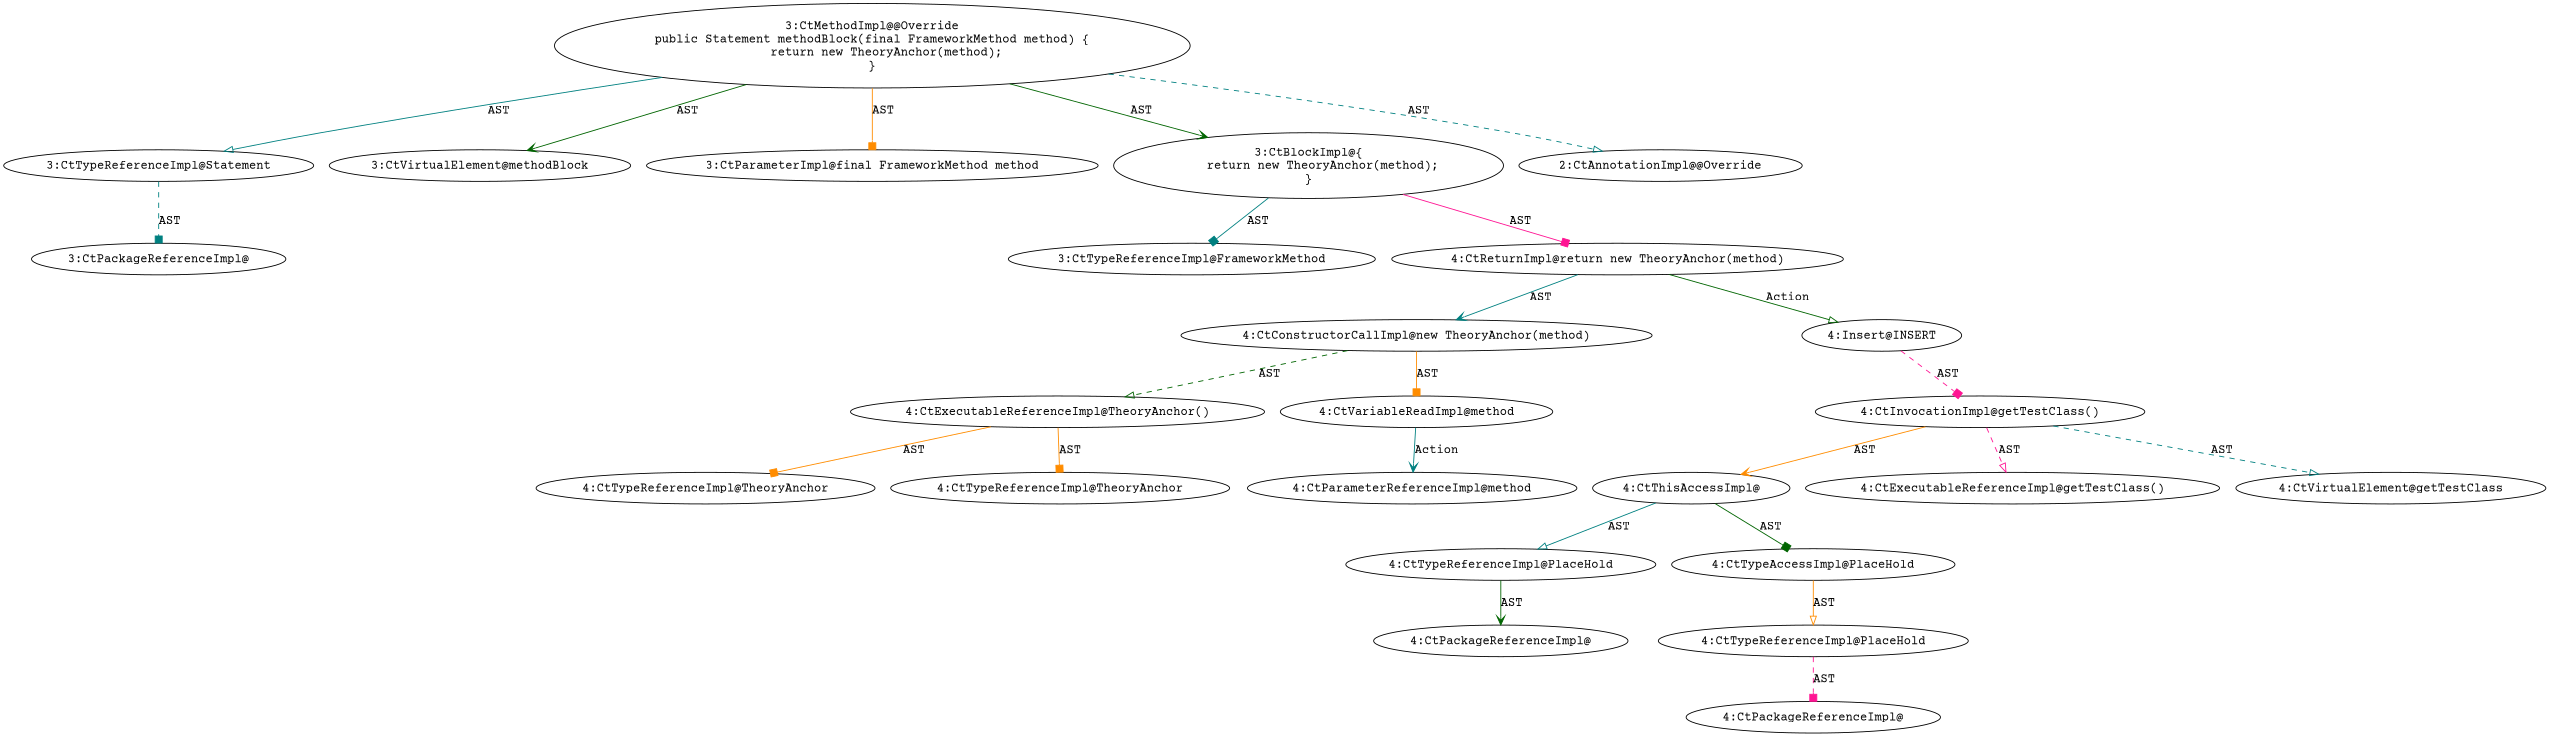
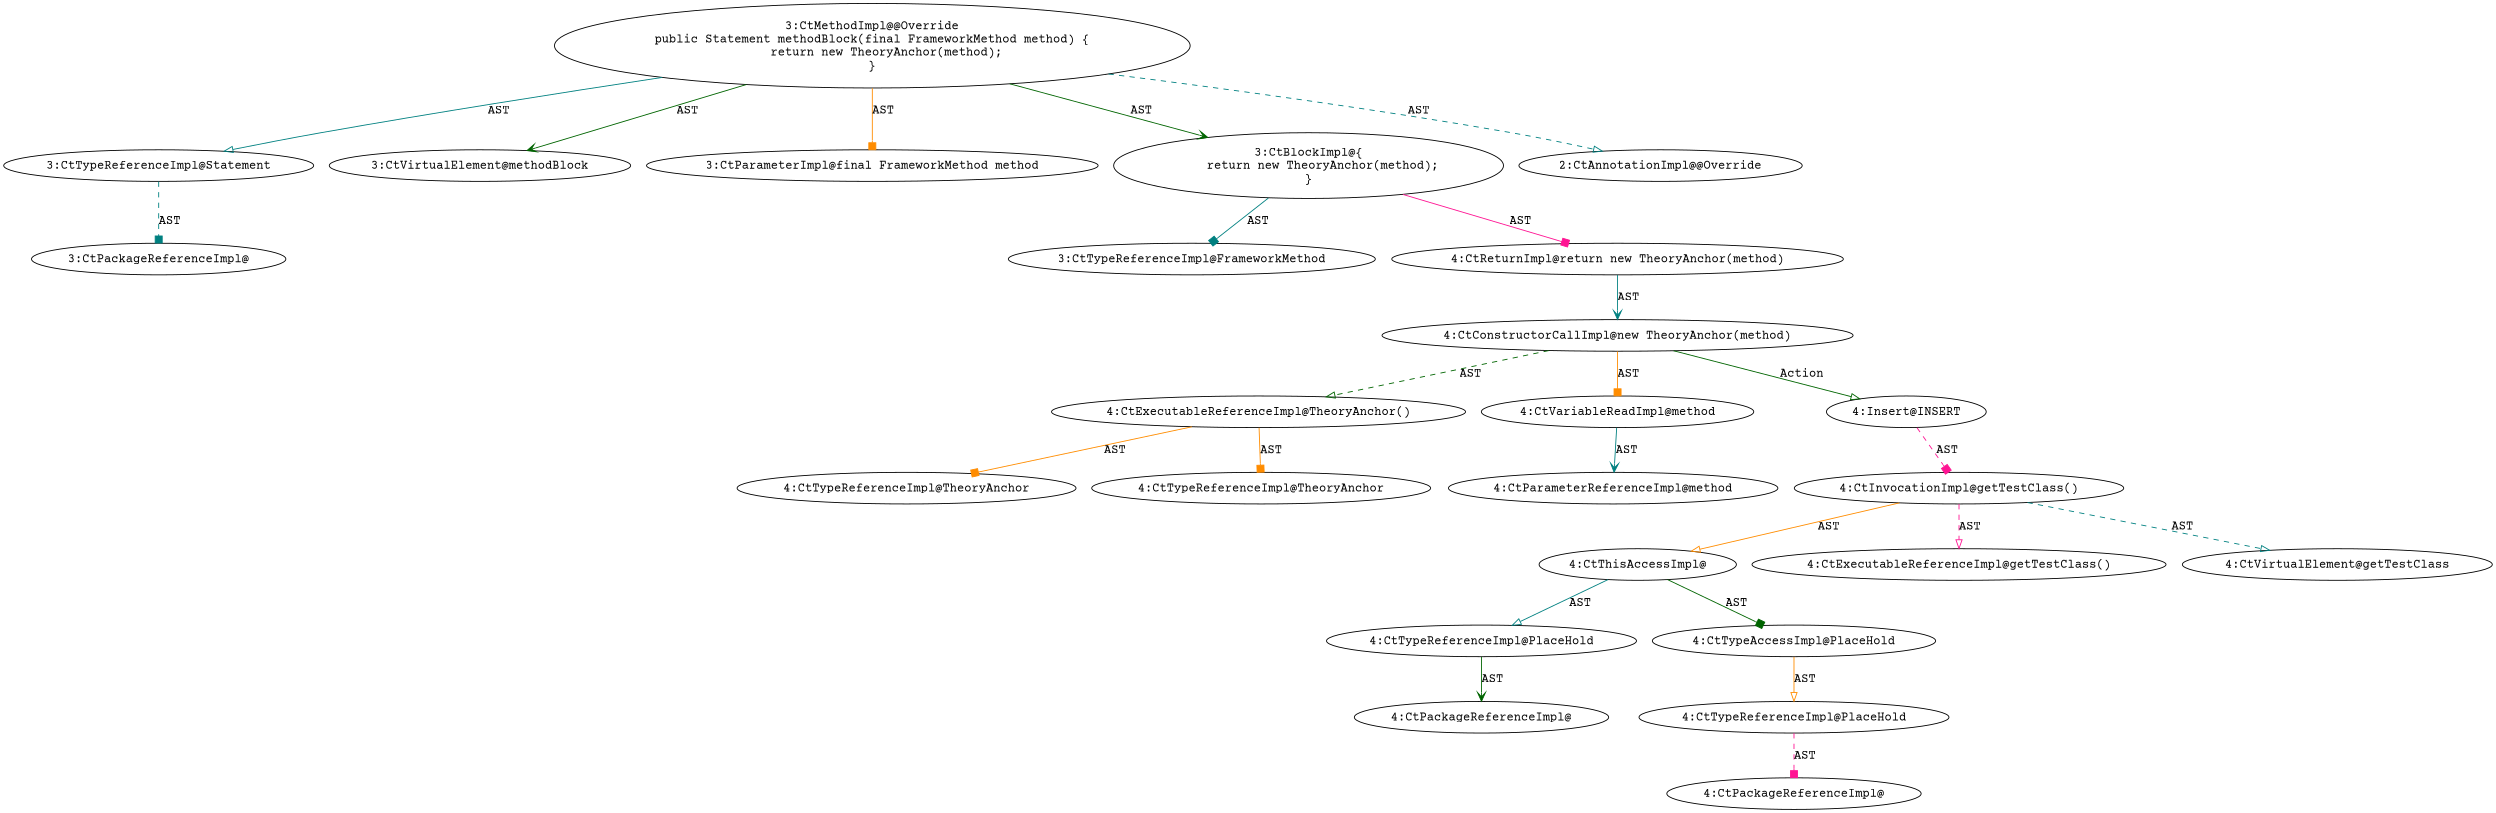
(1749, 297) -> (1762, 374)
(1837, 449) -> (1800, 526)
(1437, 450) -> (1627, 450)
